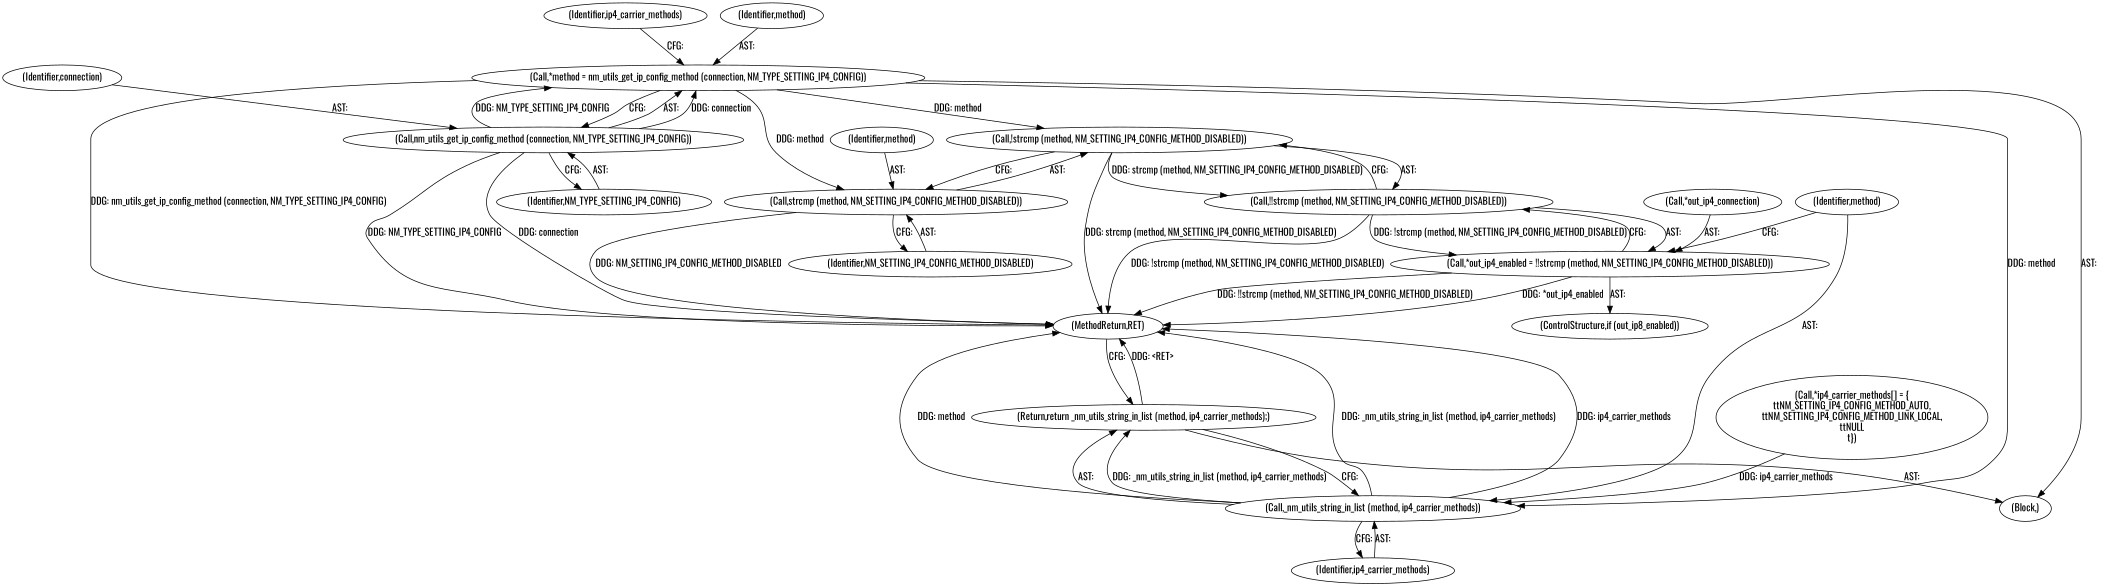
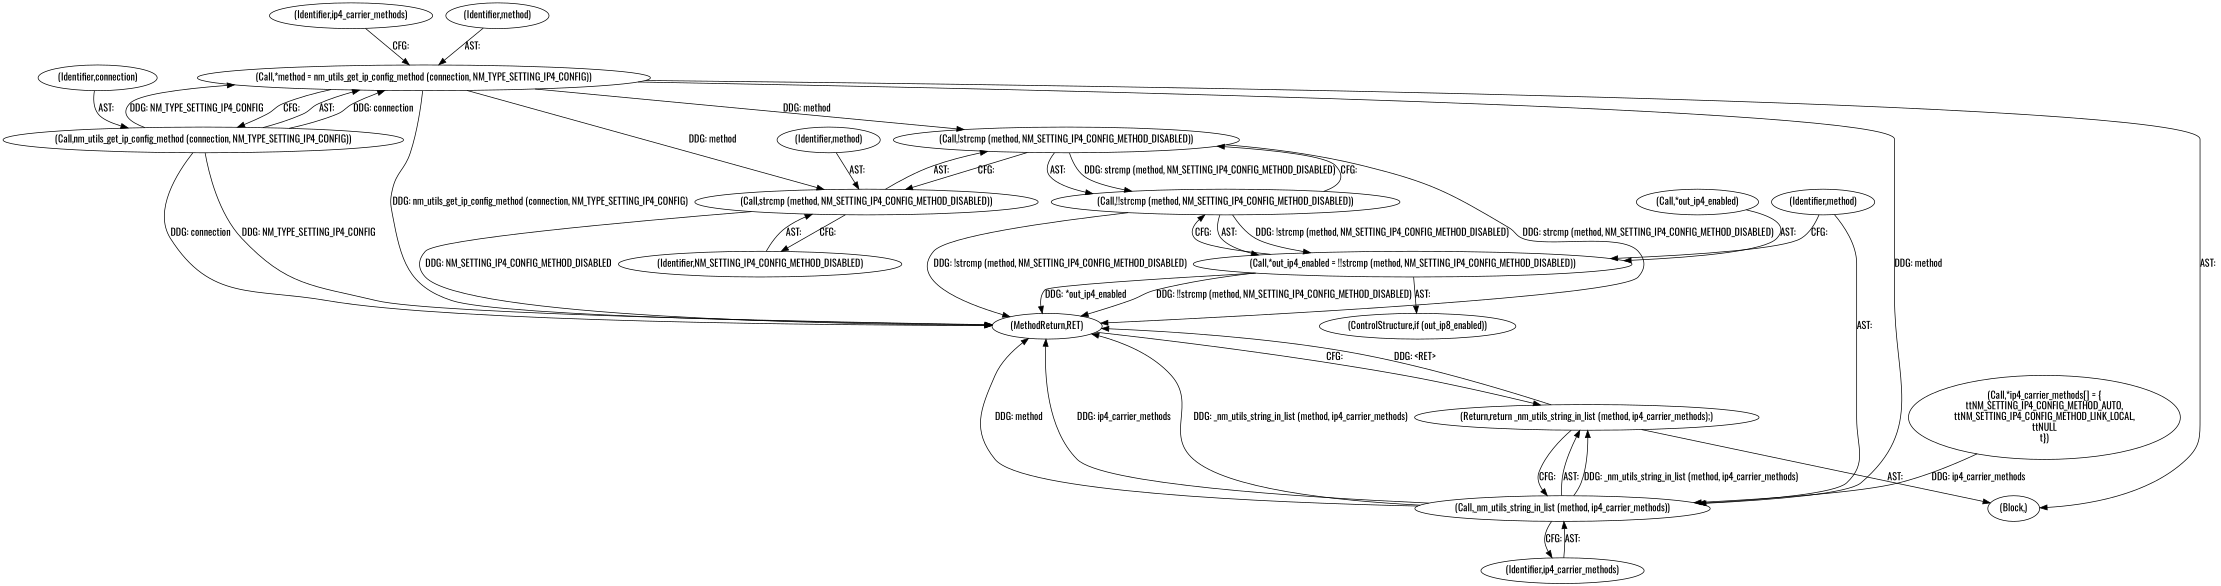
(604, 202) -> none
(1713, 202) -> (1697, 202)
